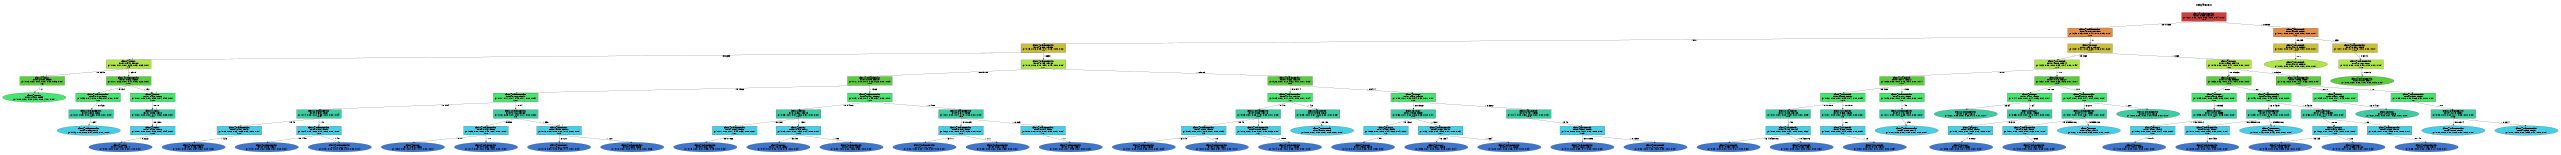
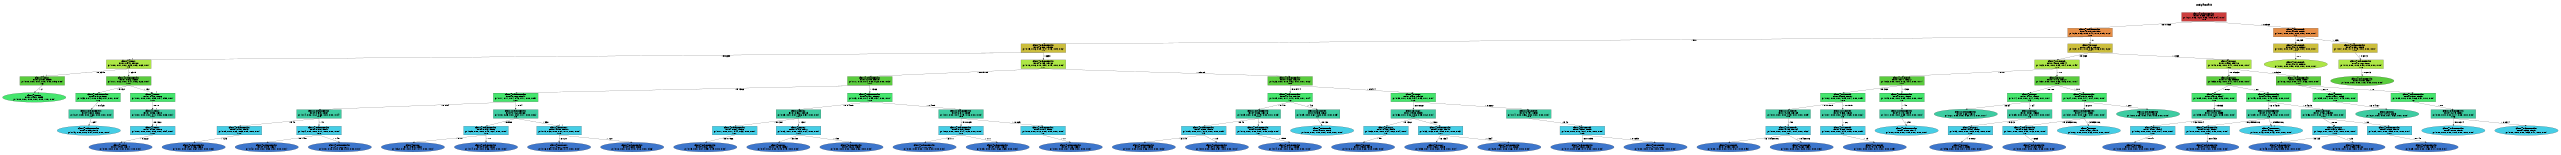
(2204, 5) -> (2204, 5)
